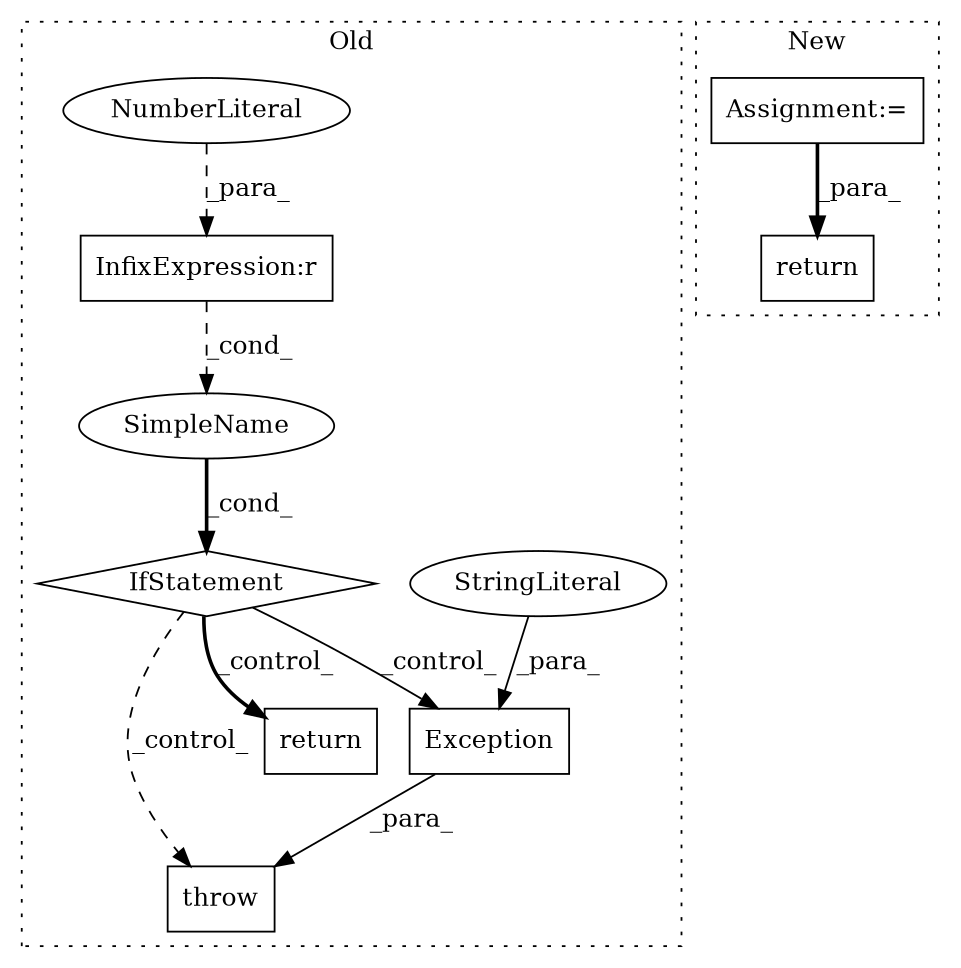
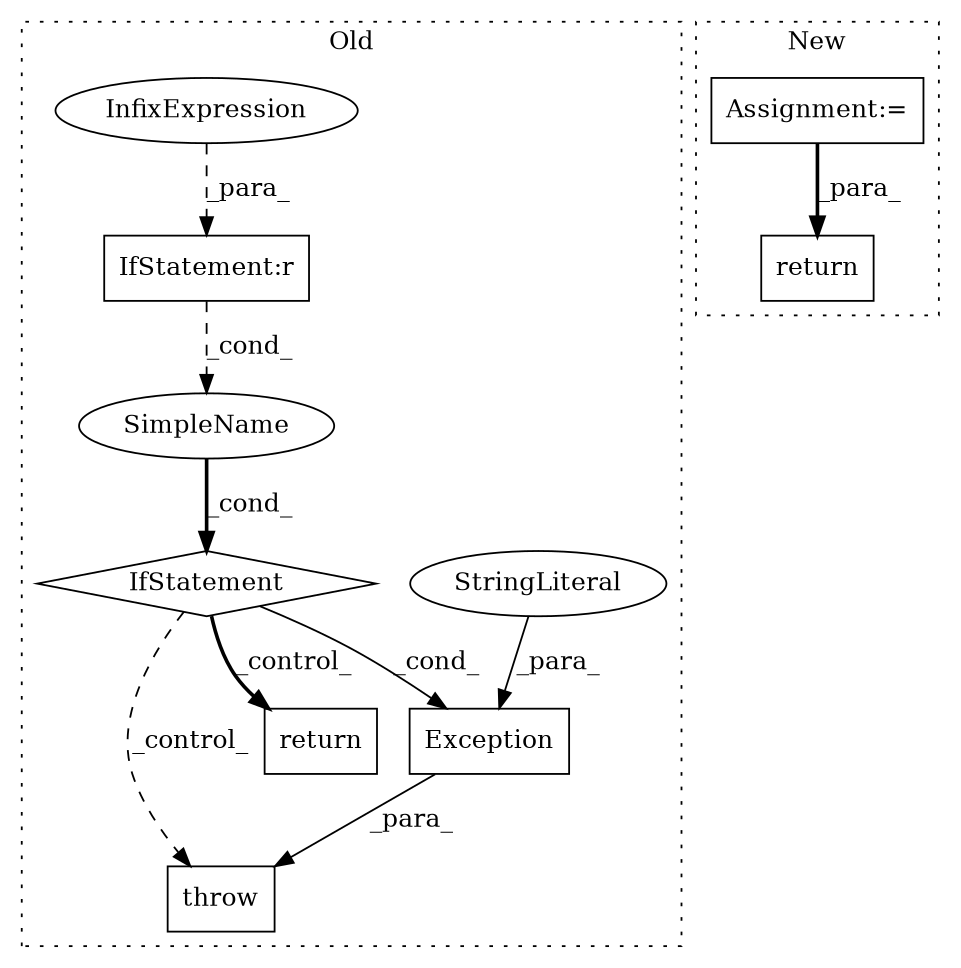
(207, 111) -> (207, 111)
(207, 268) -> (207, 268)
(439, 662) -> (437, 662)
